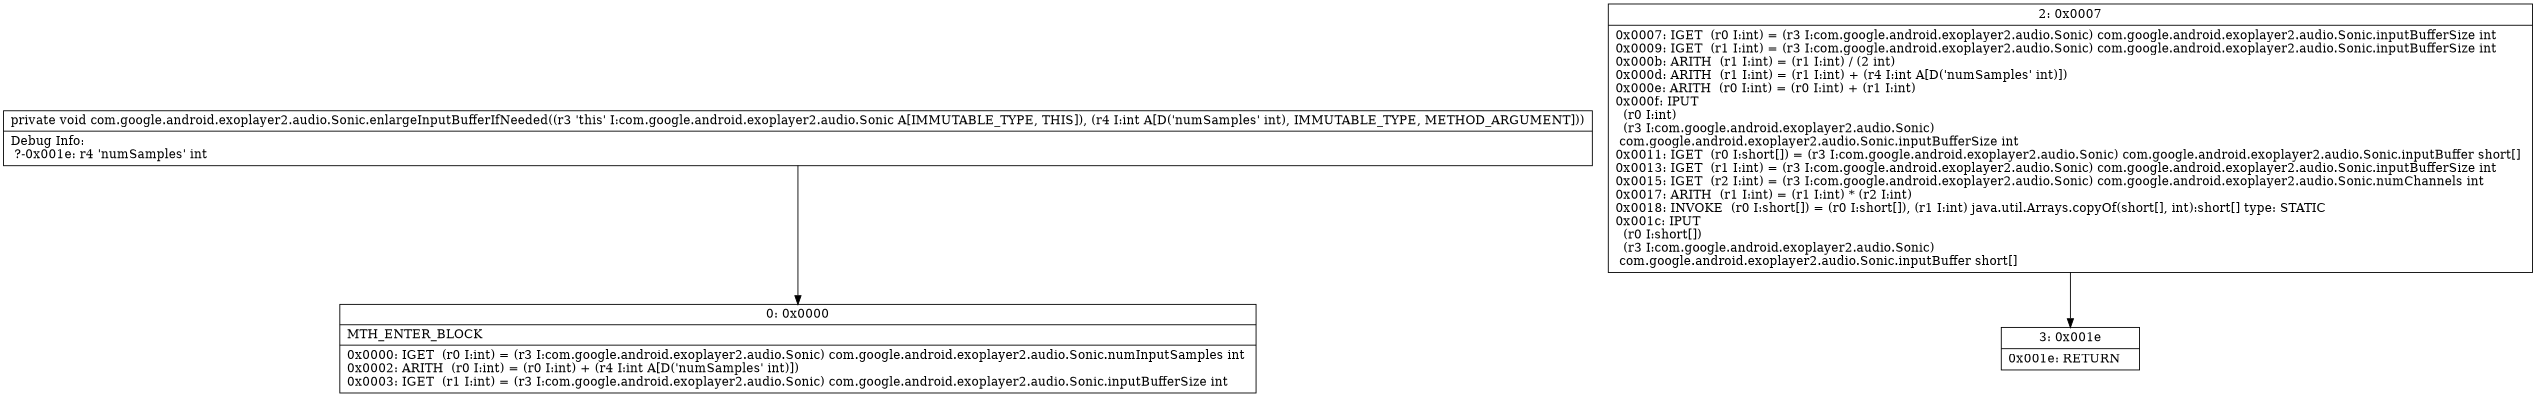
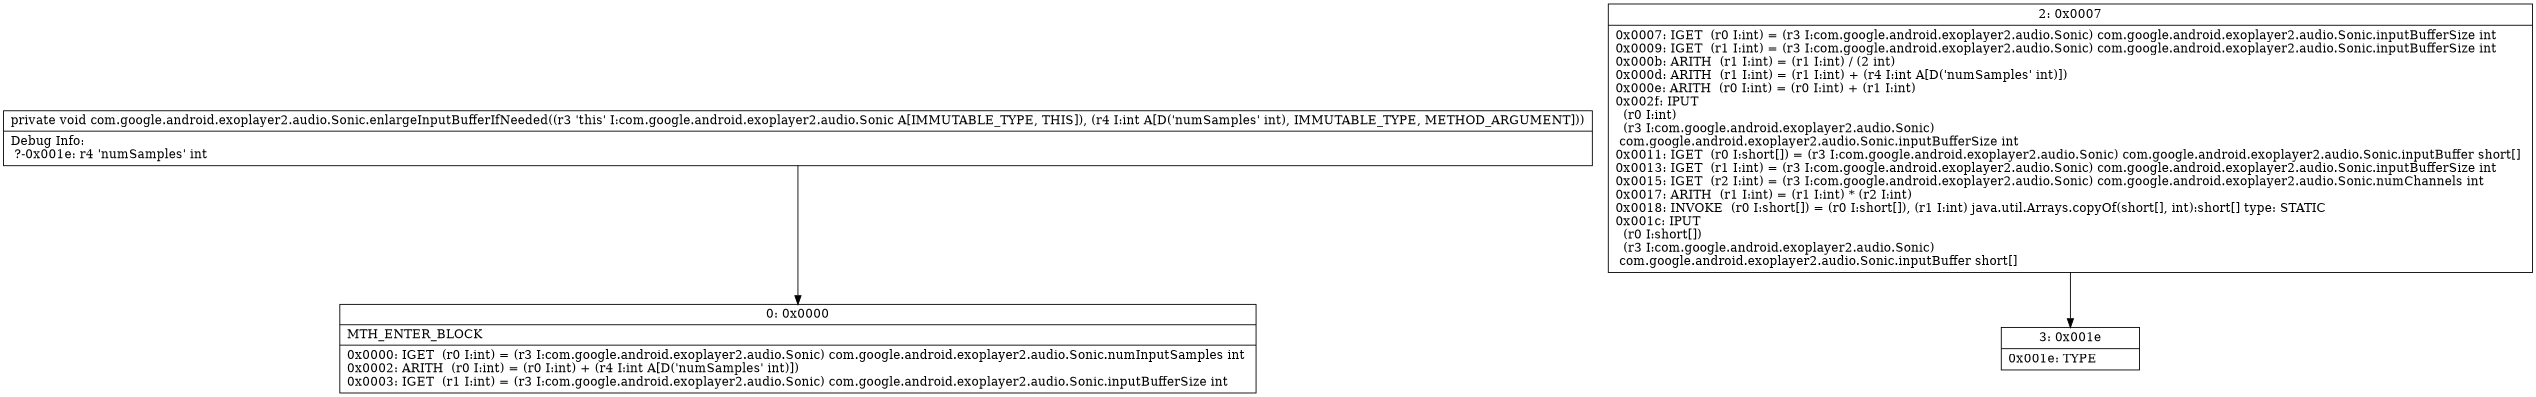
(1661, 102) -> (1661, 102)
(2070, 359) -> (2059, 359)
